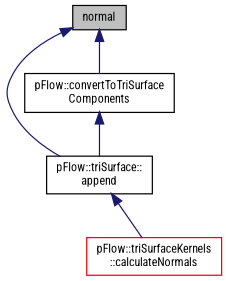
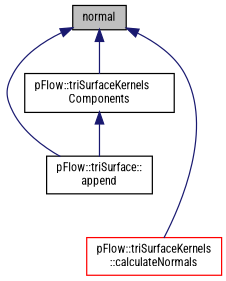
(99, 93) -> (99, 93)
(130, 221) -> (196, 126)
